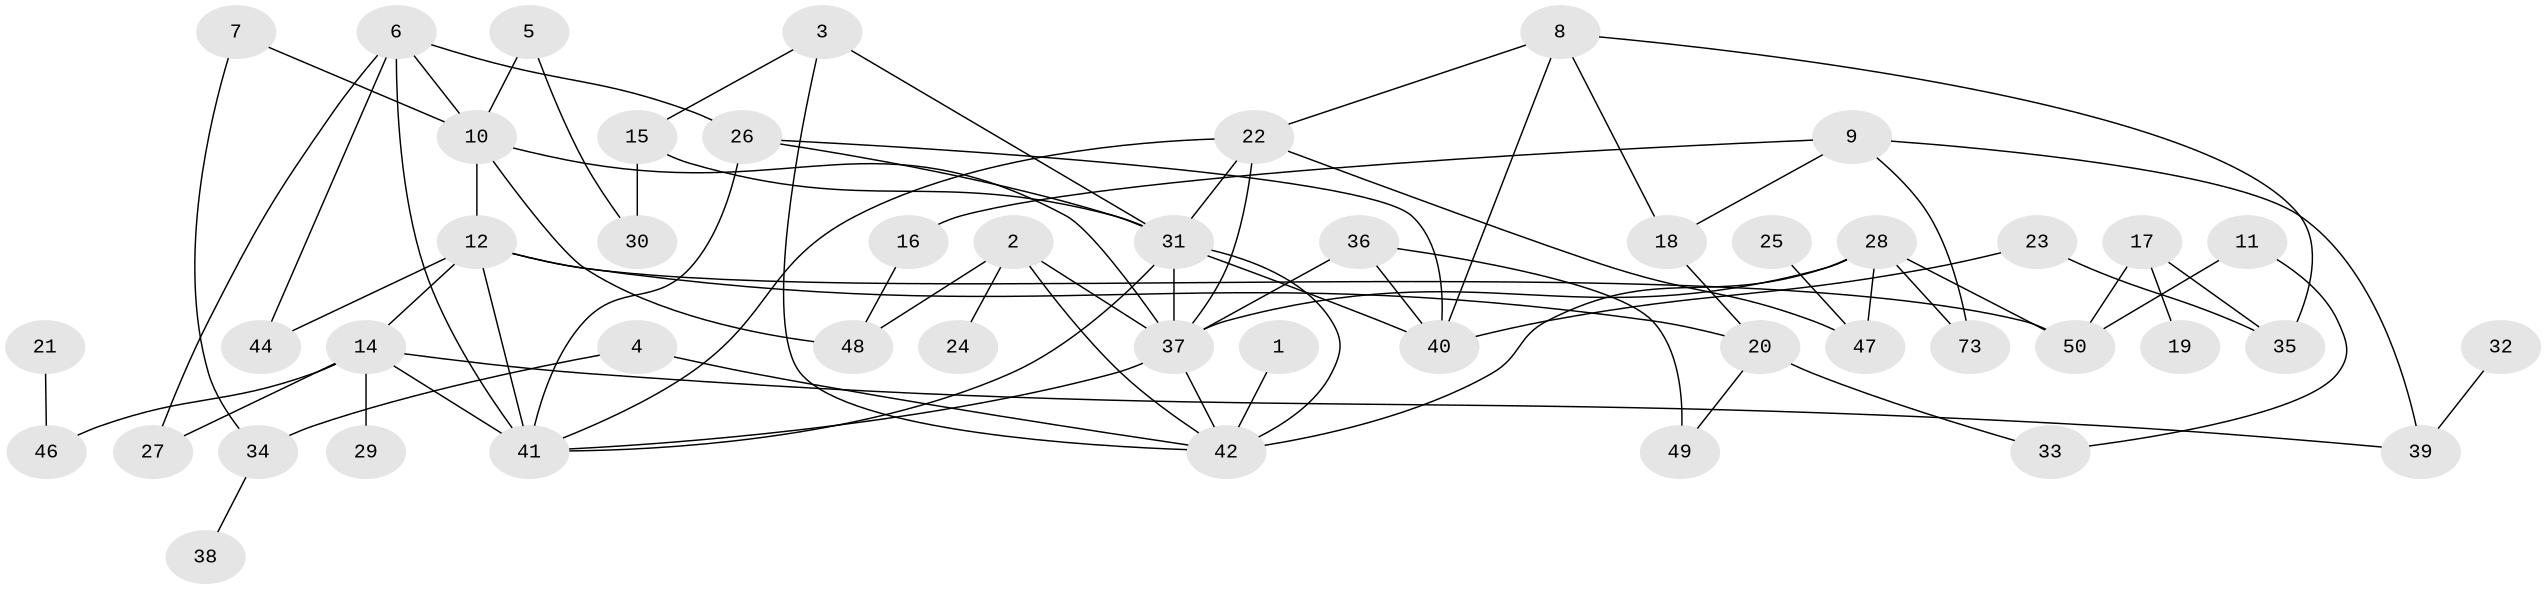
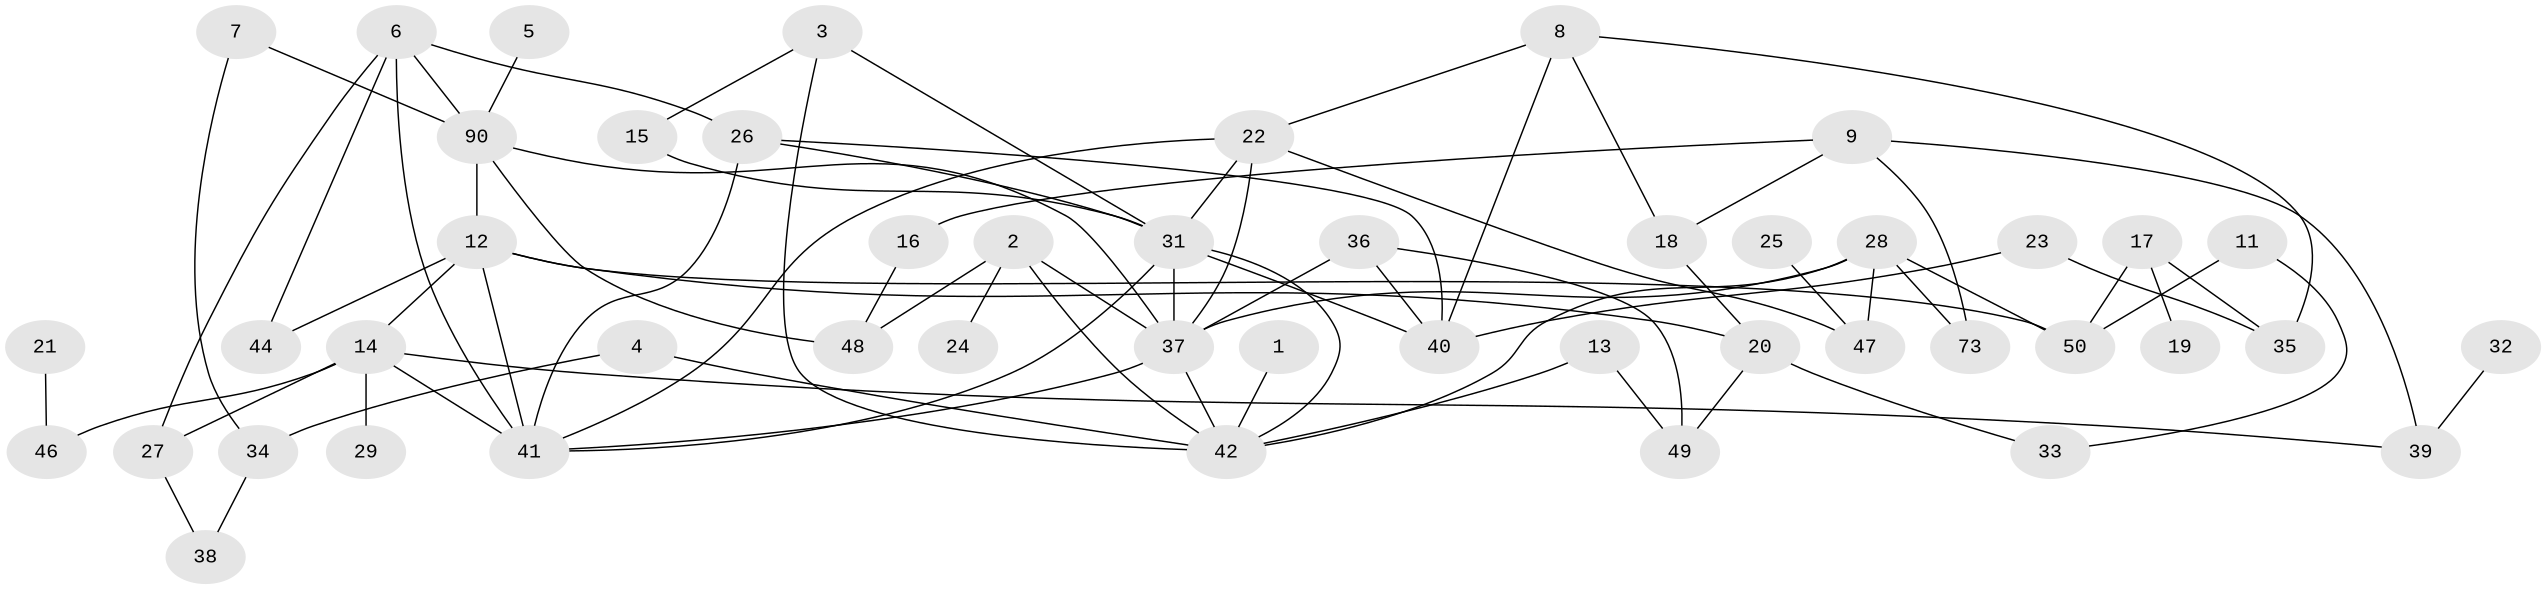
(477, 137) -> (477, 137)
(637, 242) -> none
none -> (1600, 347)
none -> (179, 505)
